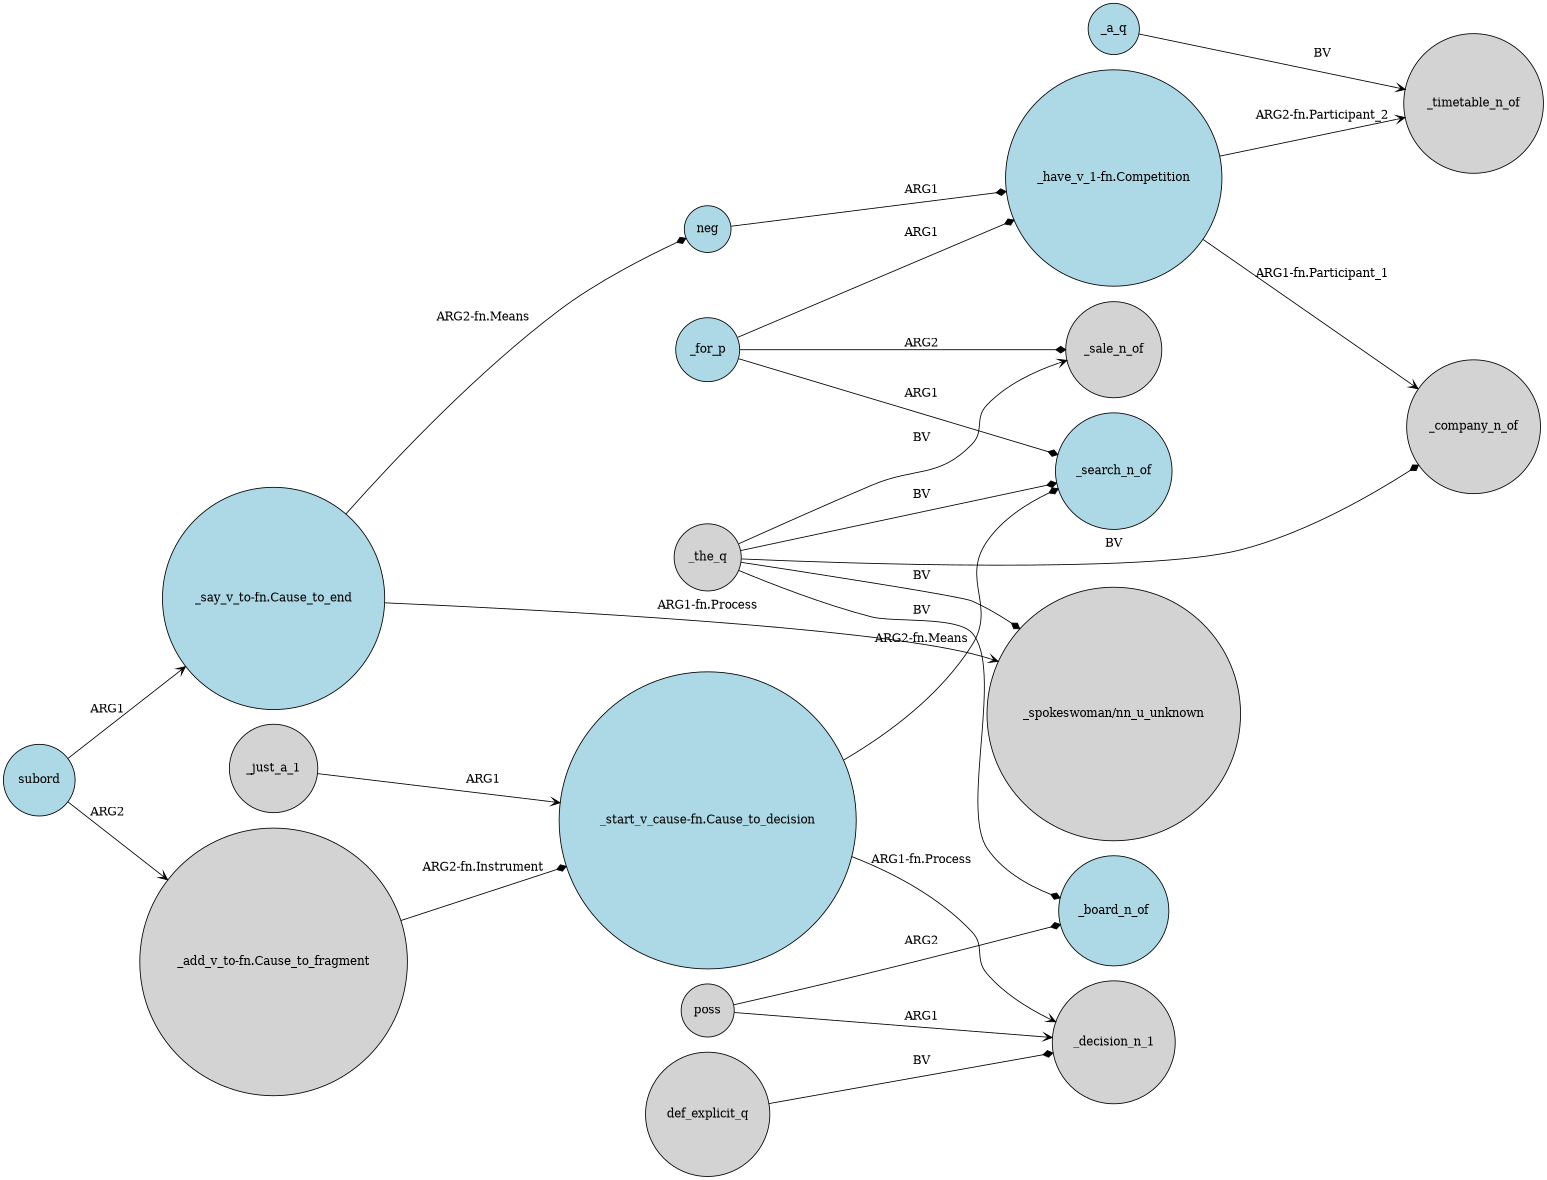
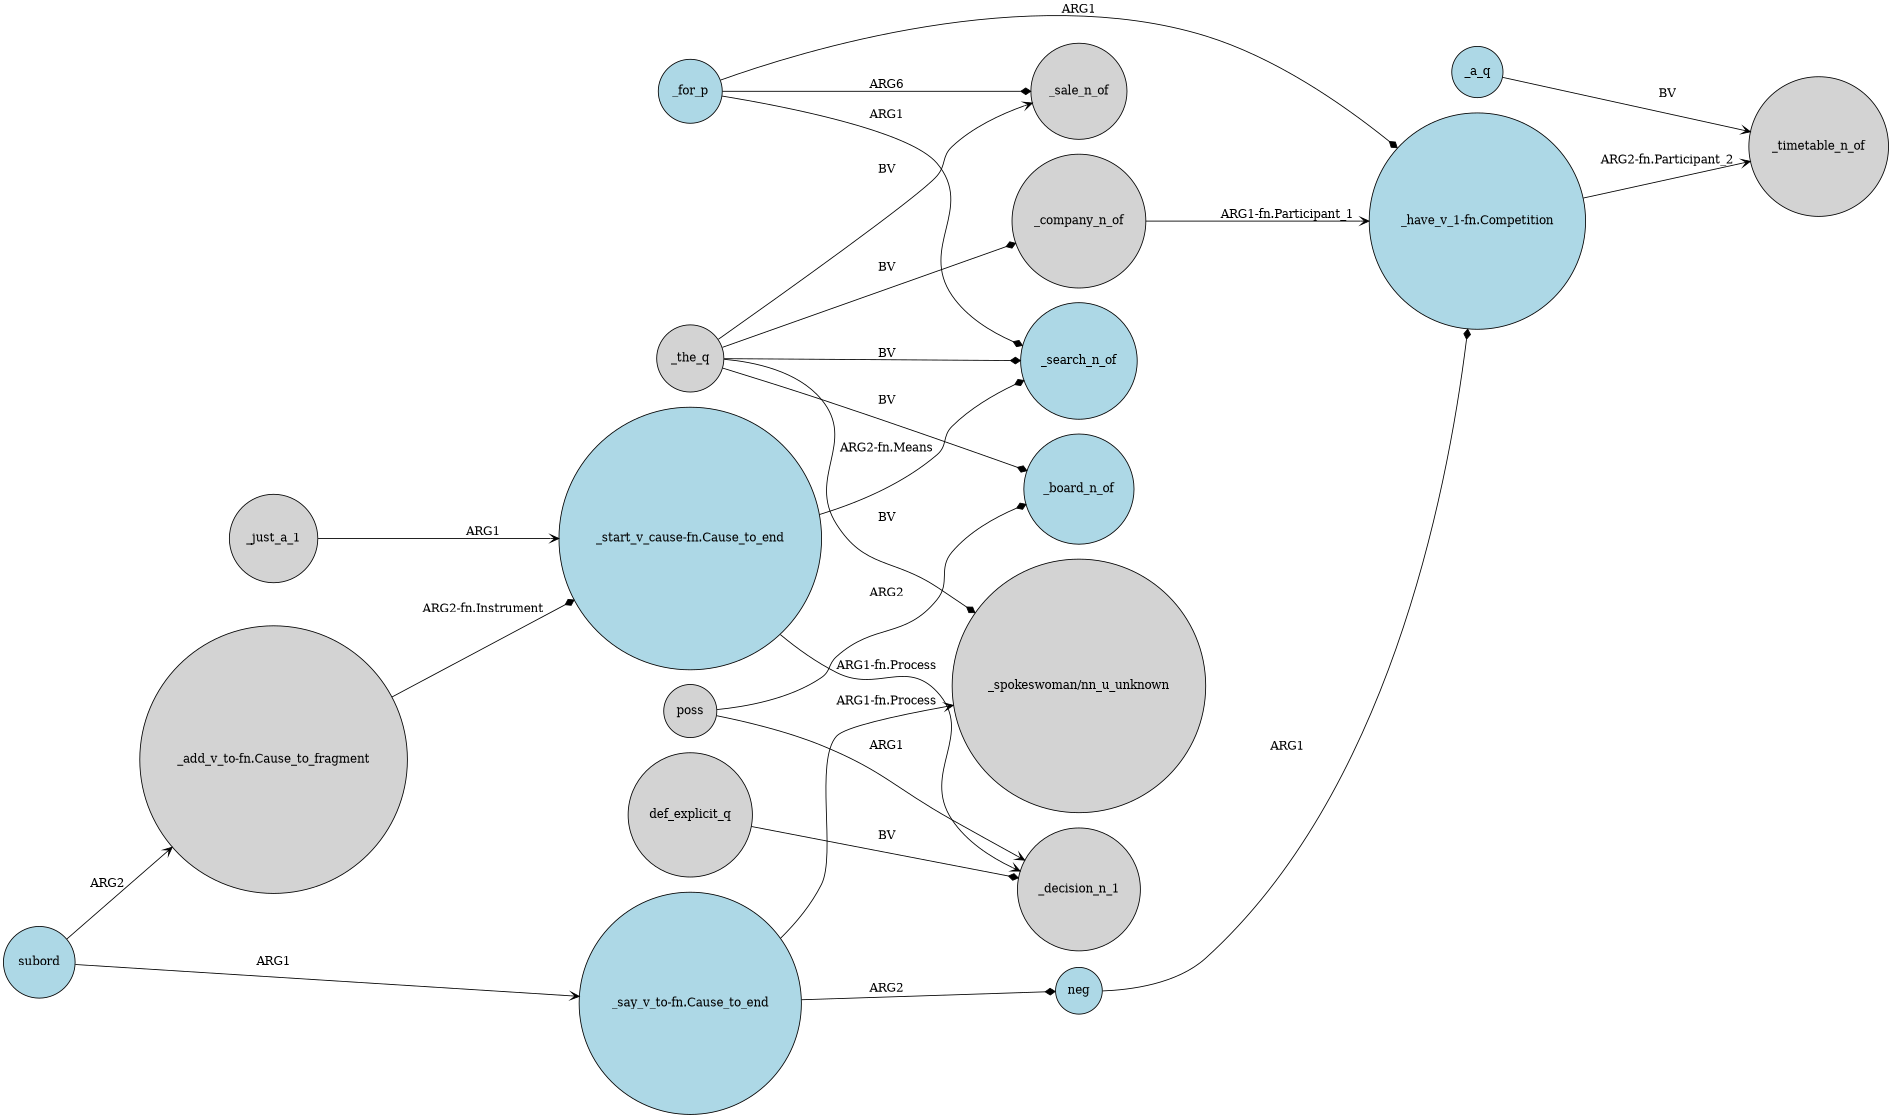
(1307, 312) -> (1253, 221)
(483, 317) -> (887, 989)
(922, 343) -> (887, 85)
(708, 820) -> (690, 539)
